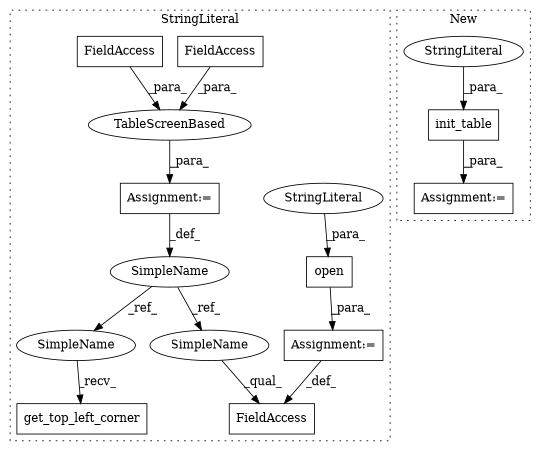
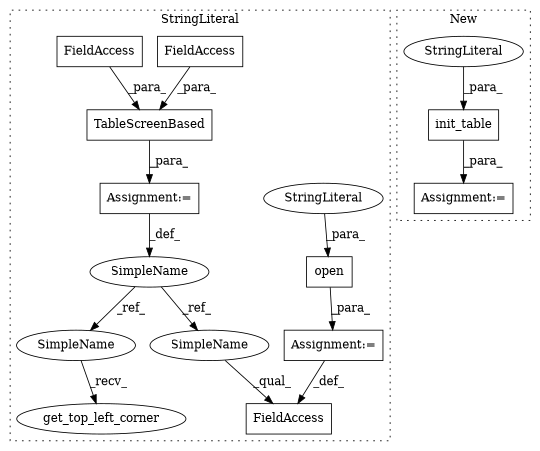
(170, 125) -> (149, 125)
(82, 419) -> (101, 419)
